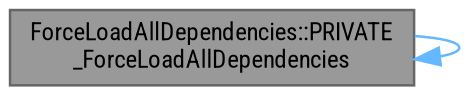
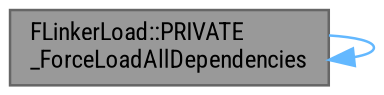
(212, 48) -> (169, 48)
